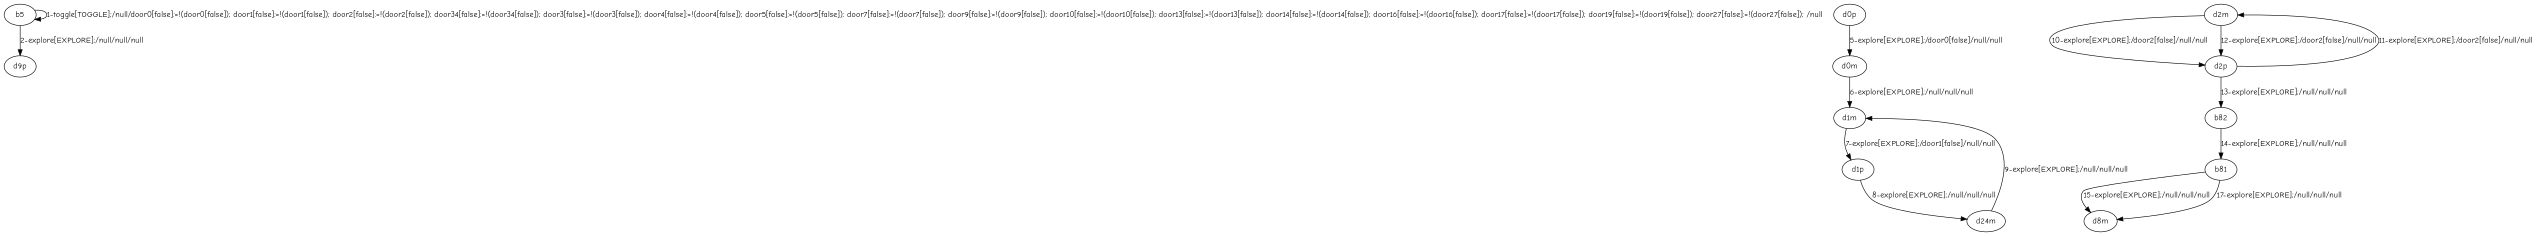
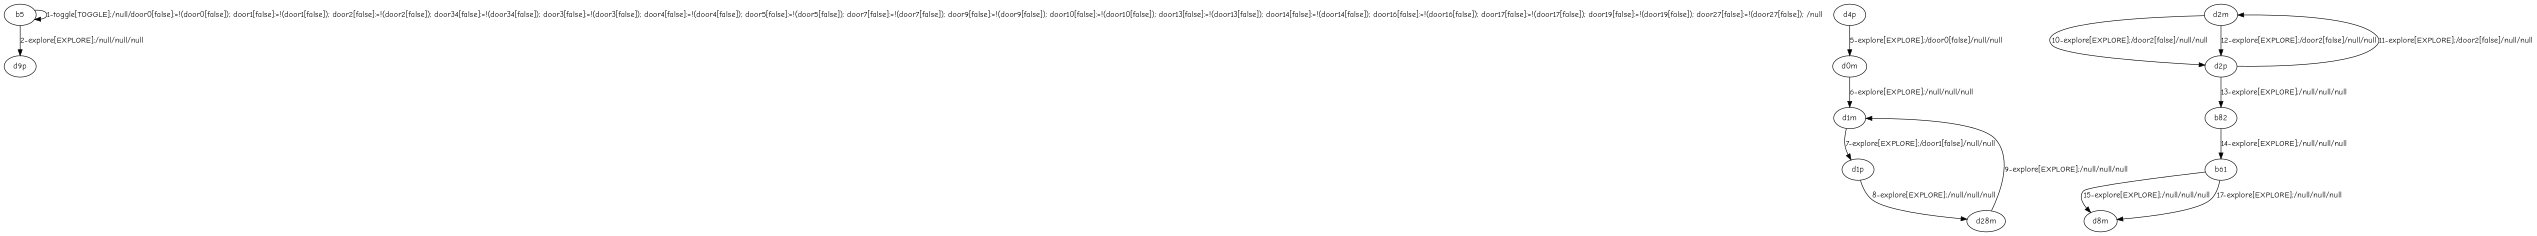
(1850, 15) -> (1850, 15)
(2221, 170) -> (2221, 170)
(1986, 221) -> (1986, 221)
